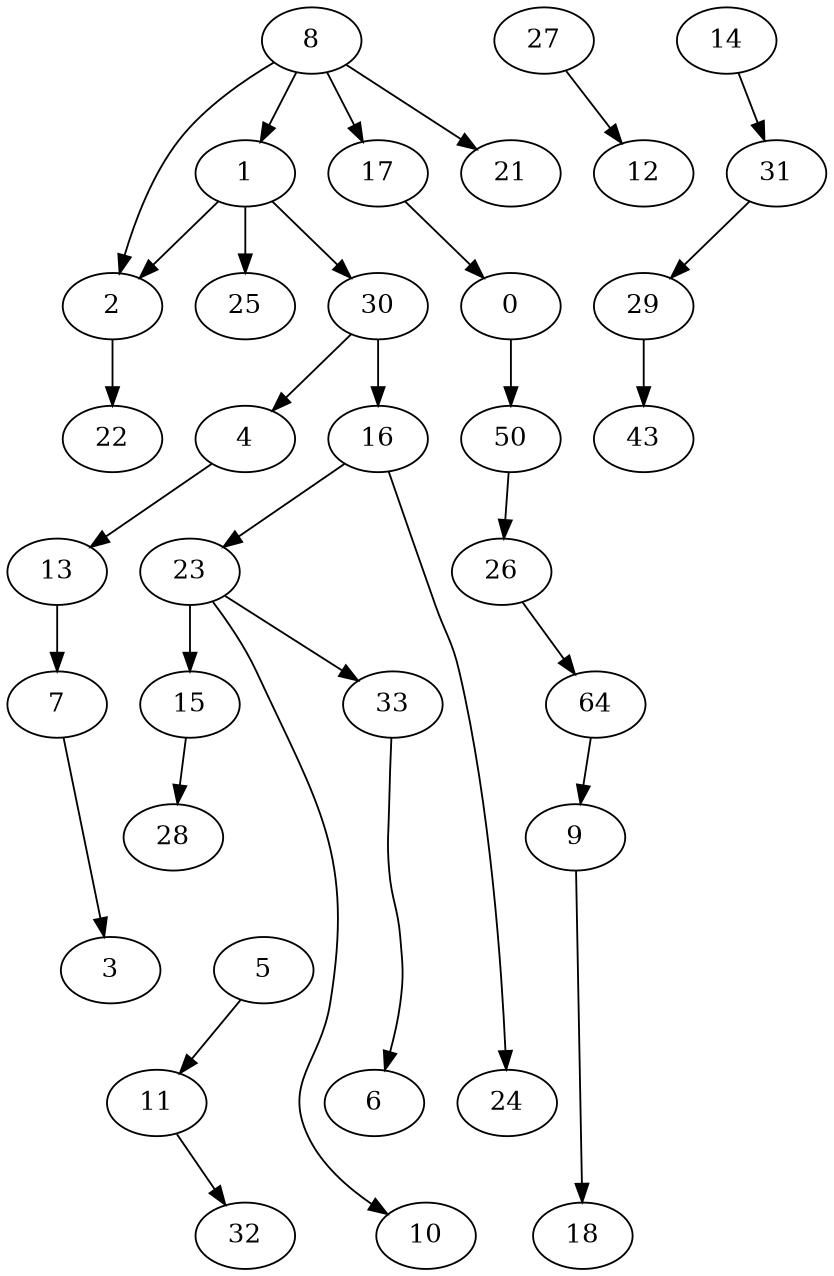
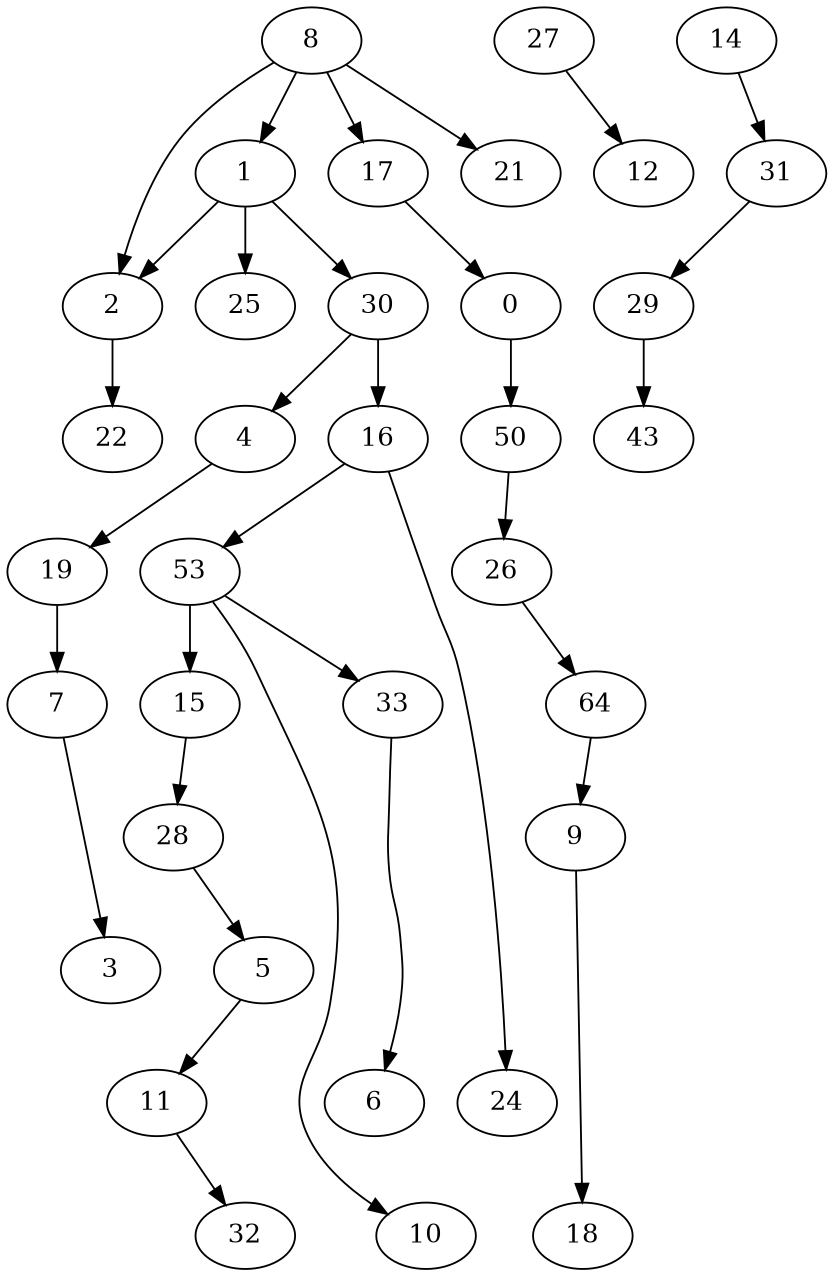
(57, 572) -> (57, 572)
(190, 572) -> (190, 572)
none -> (213, 896)
